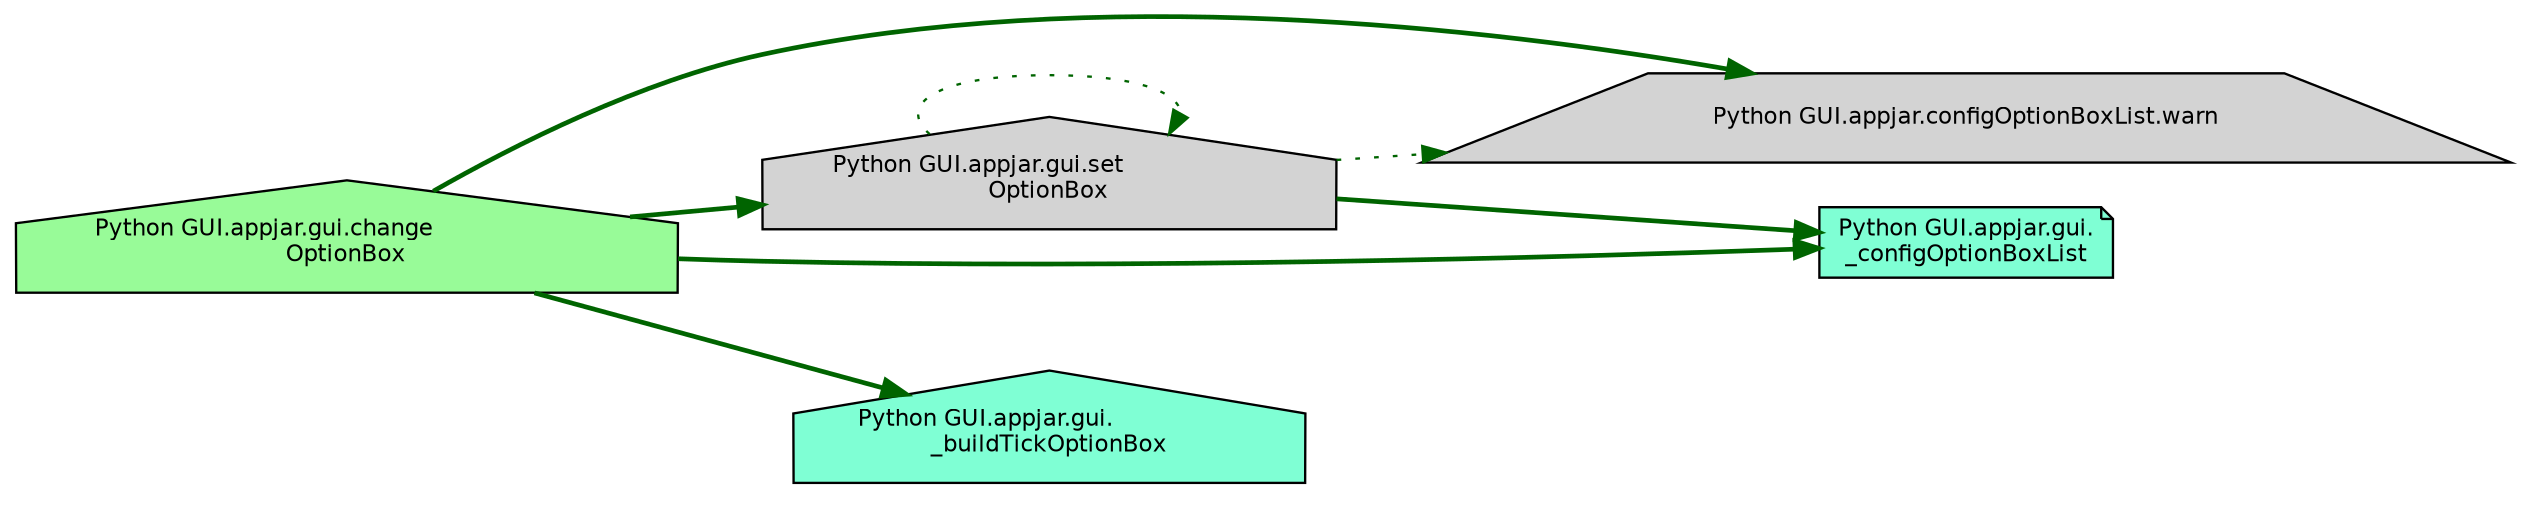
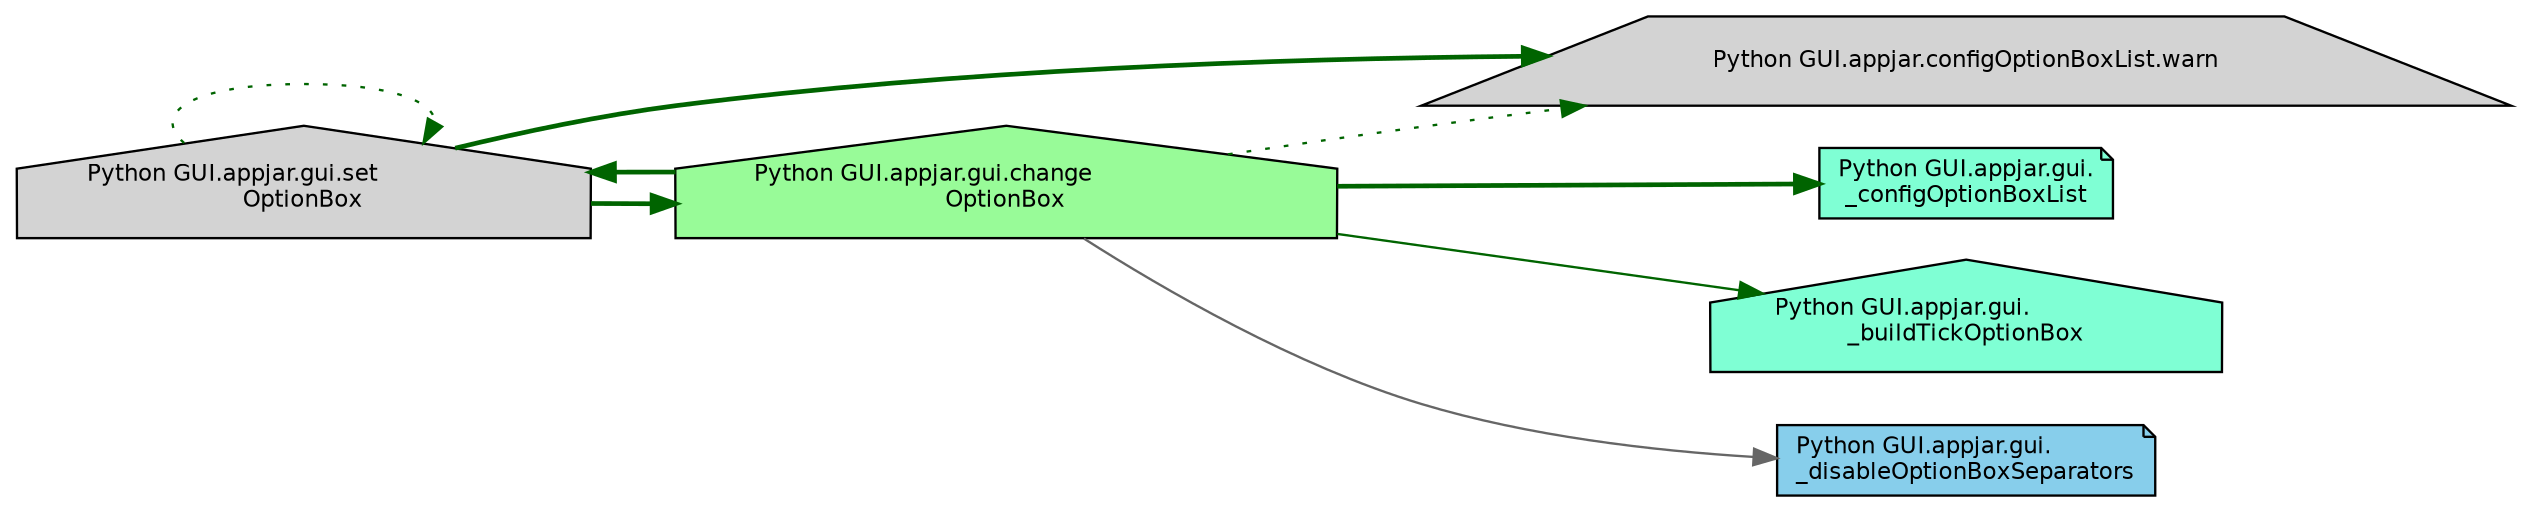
(1067, 19) -> (1394, 130)
(1380, 157) -> (986, 76)
(1566, 215) -> (621, 204)
(709, 340) -> (1538, 262)
none -> (1966, 460)
